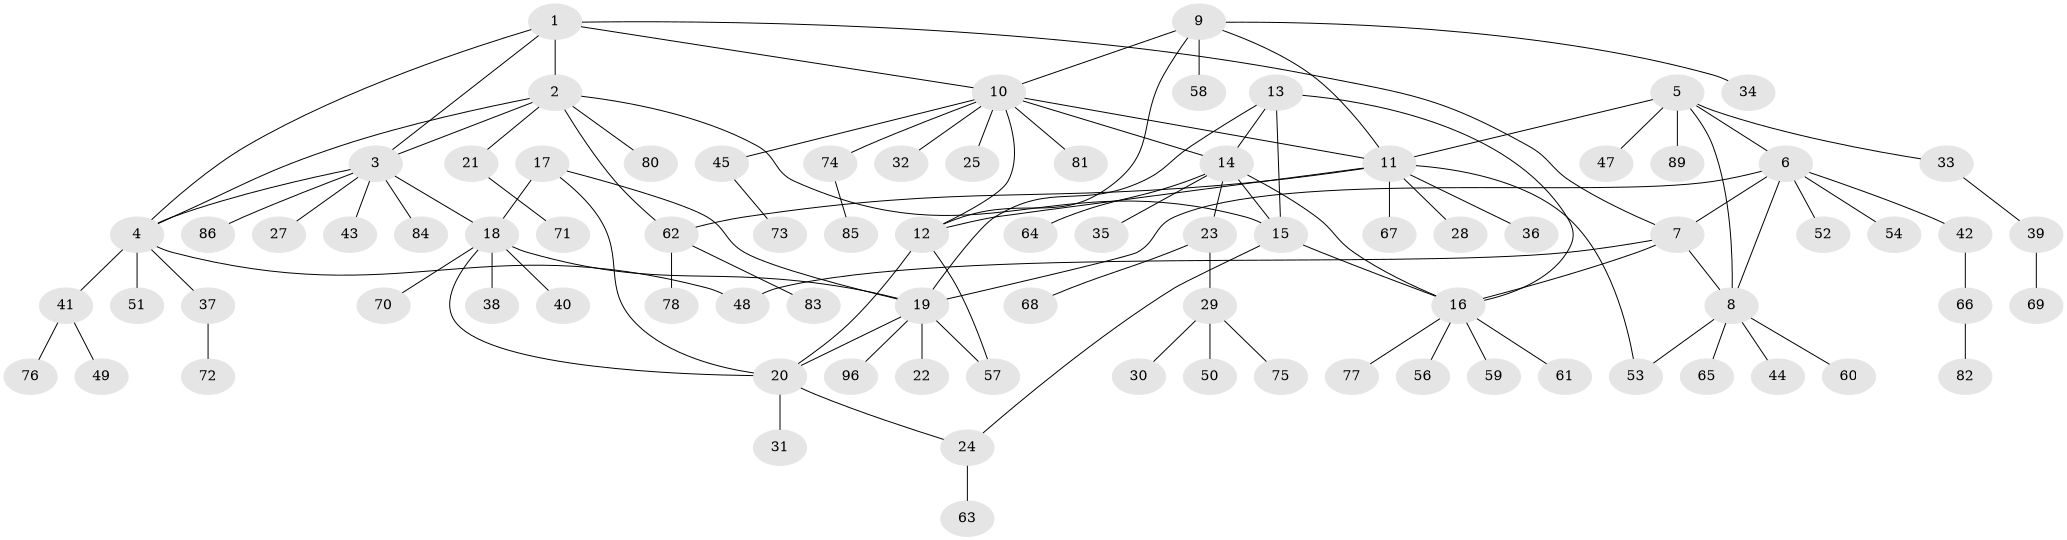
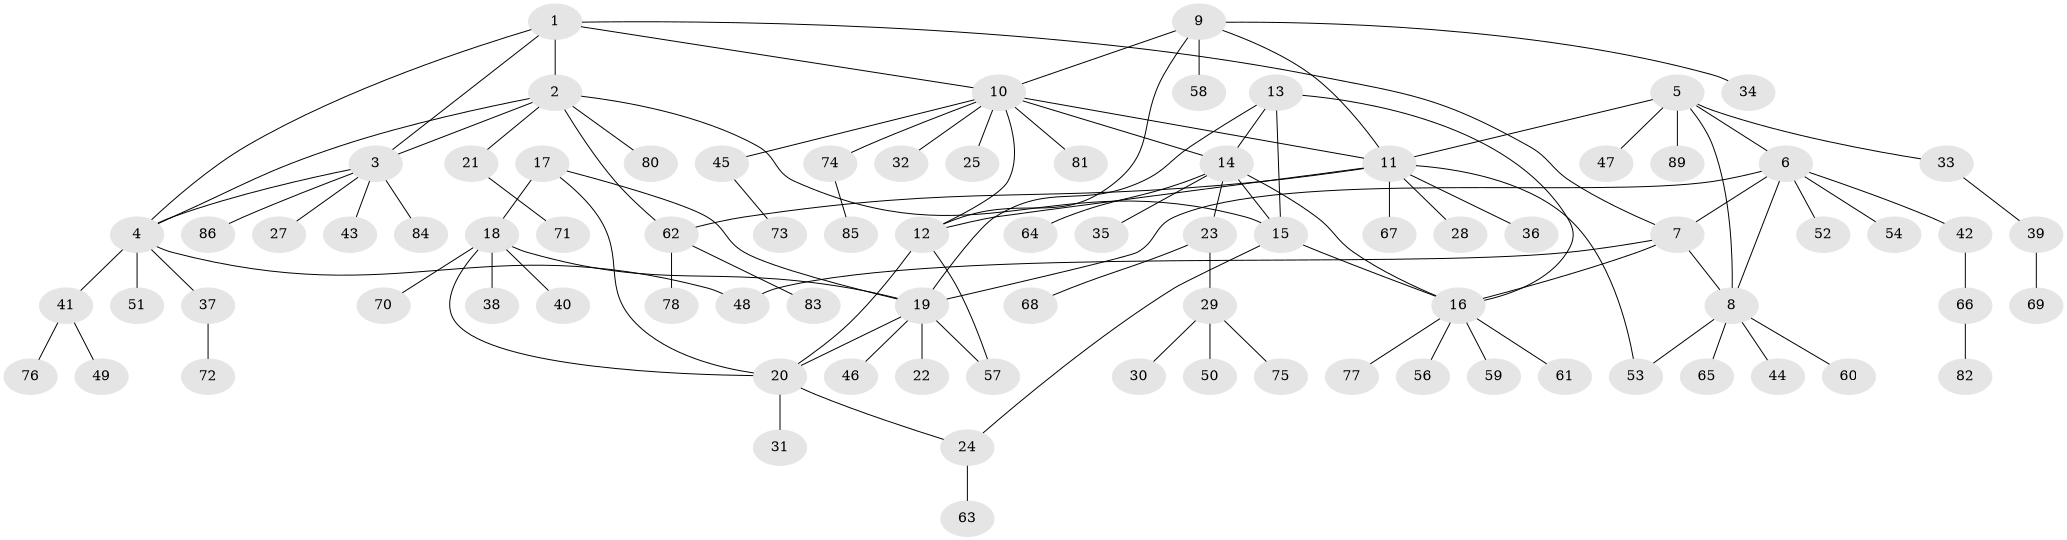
(434, 199) -> none
(851, 377) -> (851, 377)
